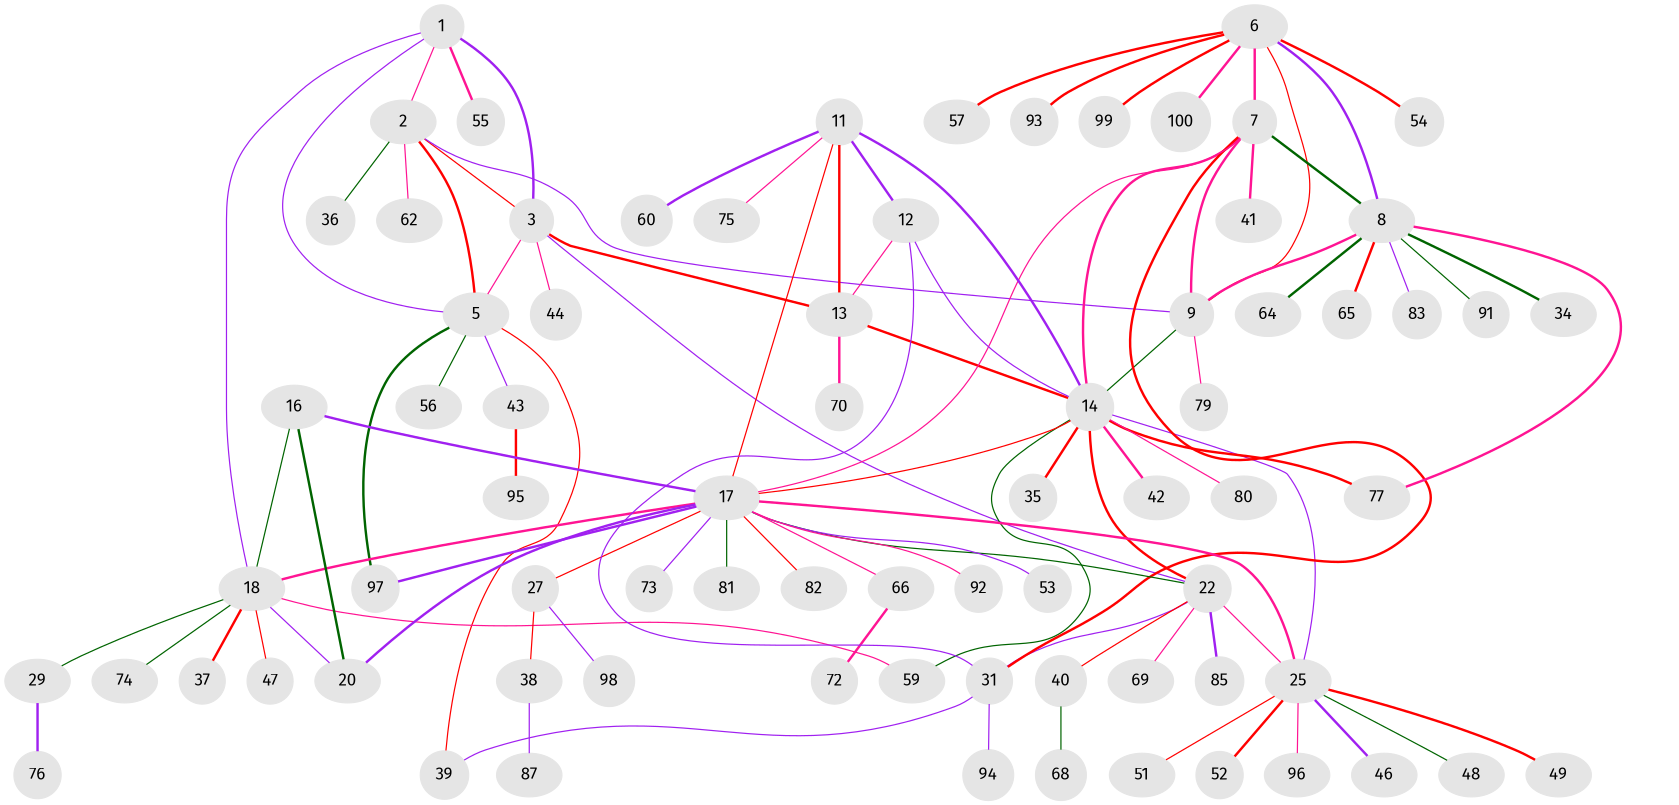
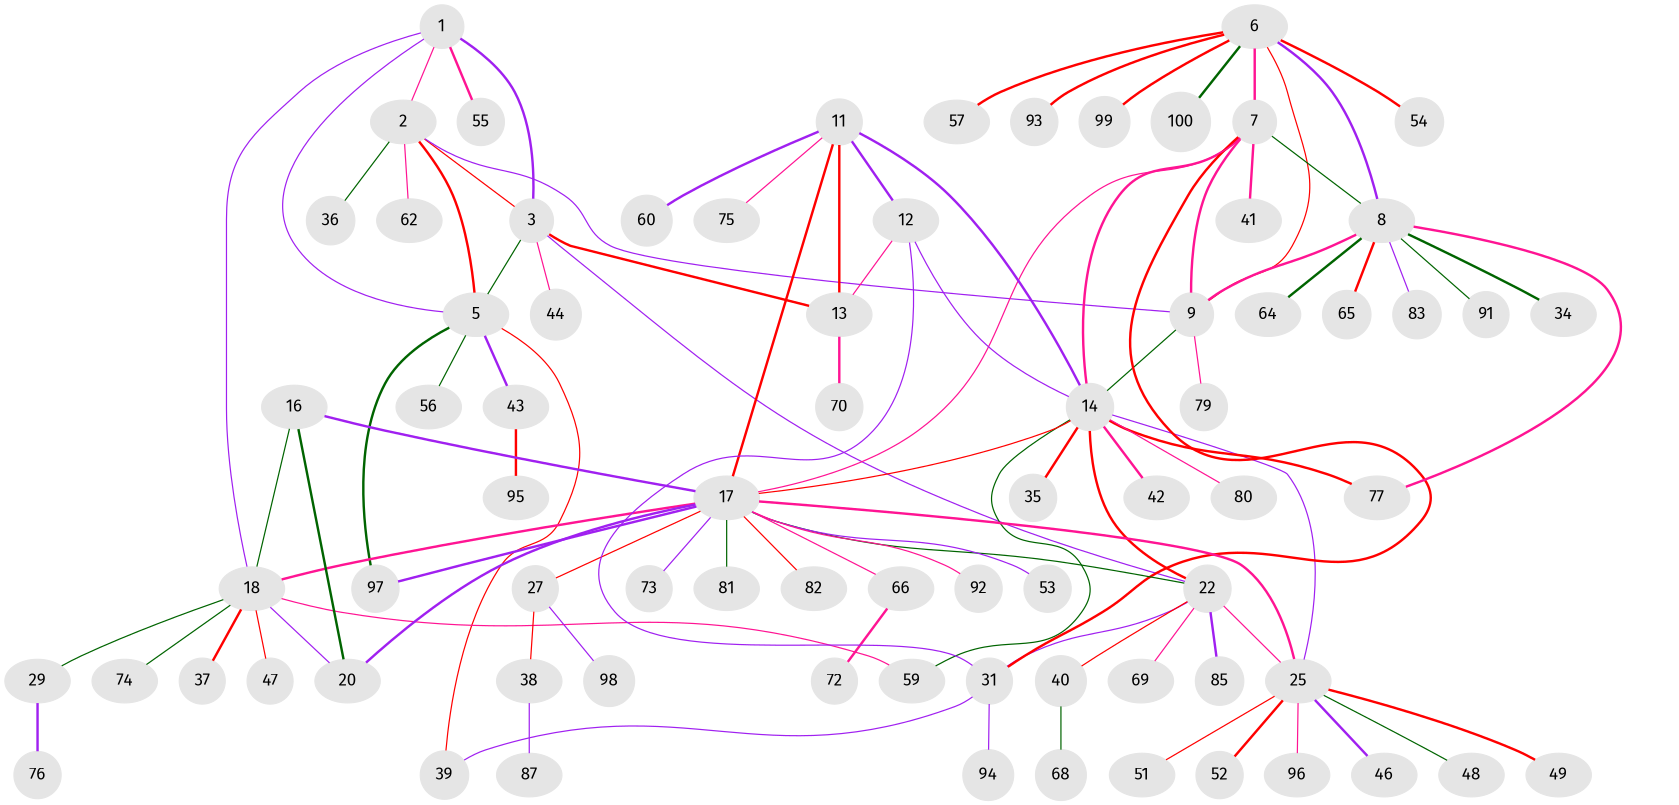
(1220, 72) -> (1220, 72)
(1316, 170) -> (1316, 170)
(504, 267) -> (504, 267)
(783, 310) -> (783, 310)
(496, 361) -> (496, 361)
(968, 362) -> none
